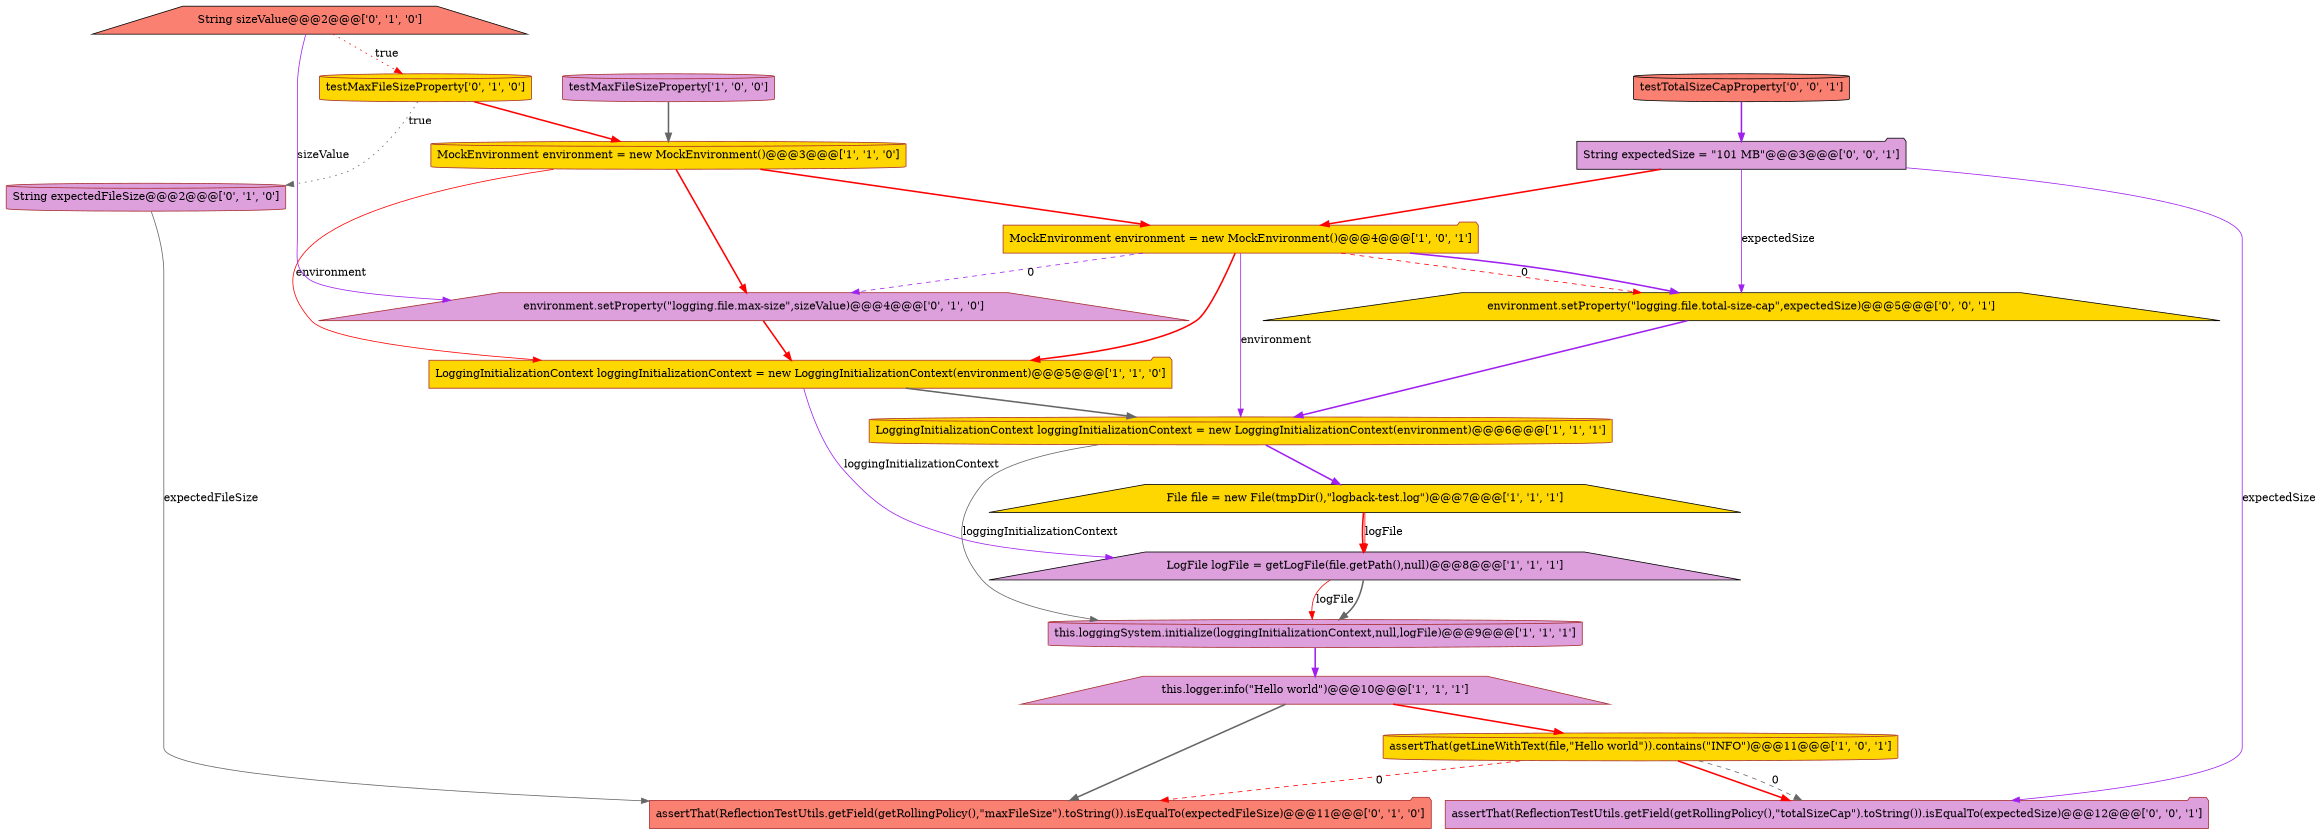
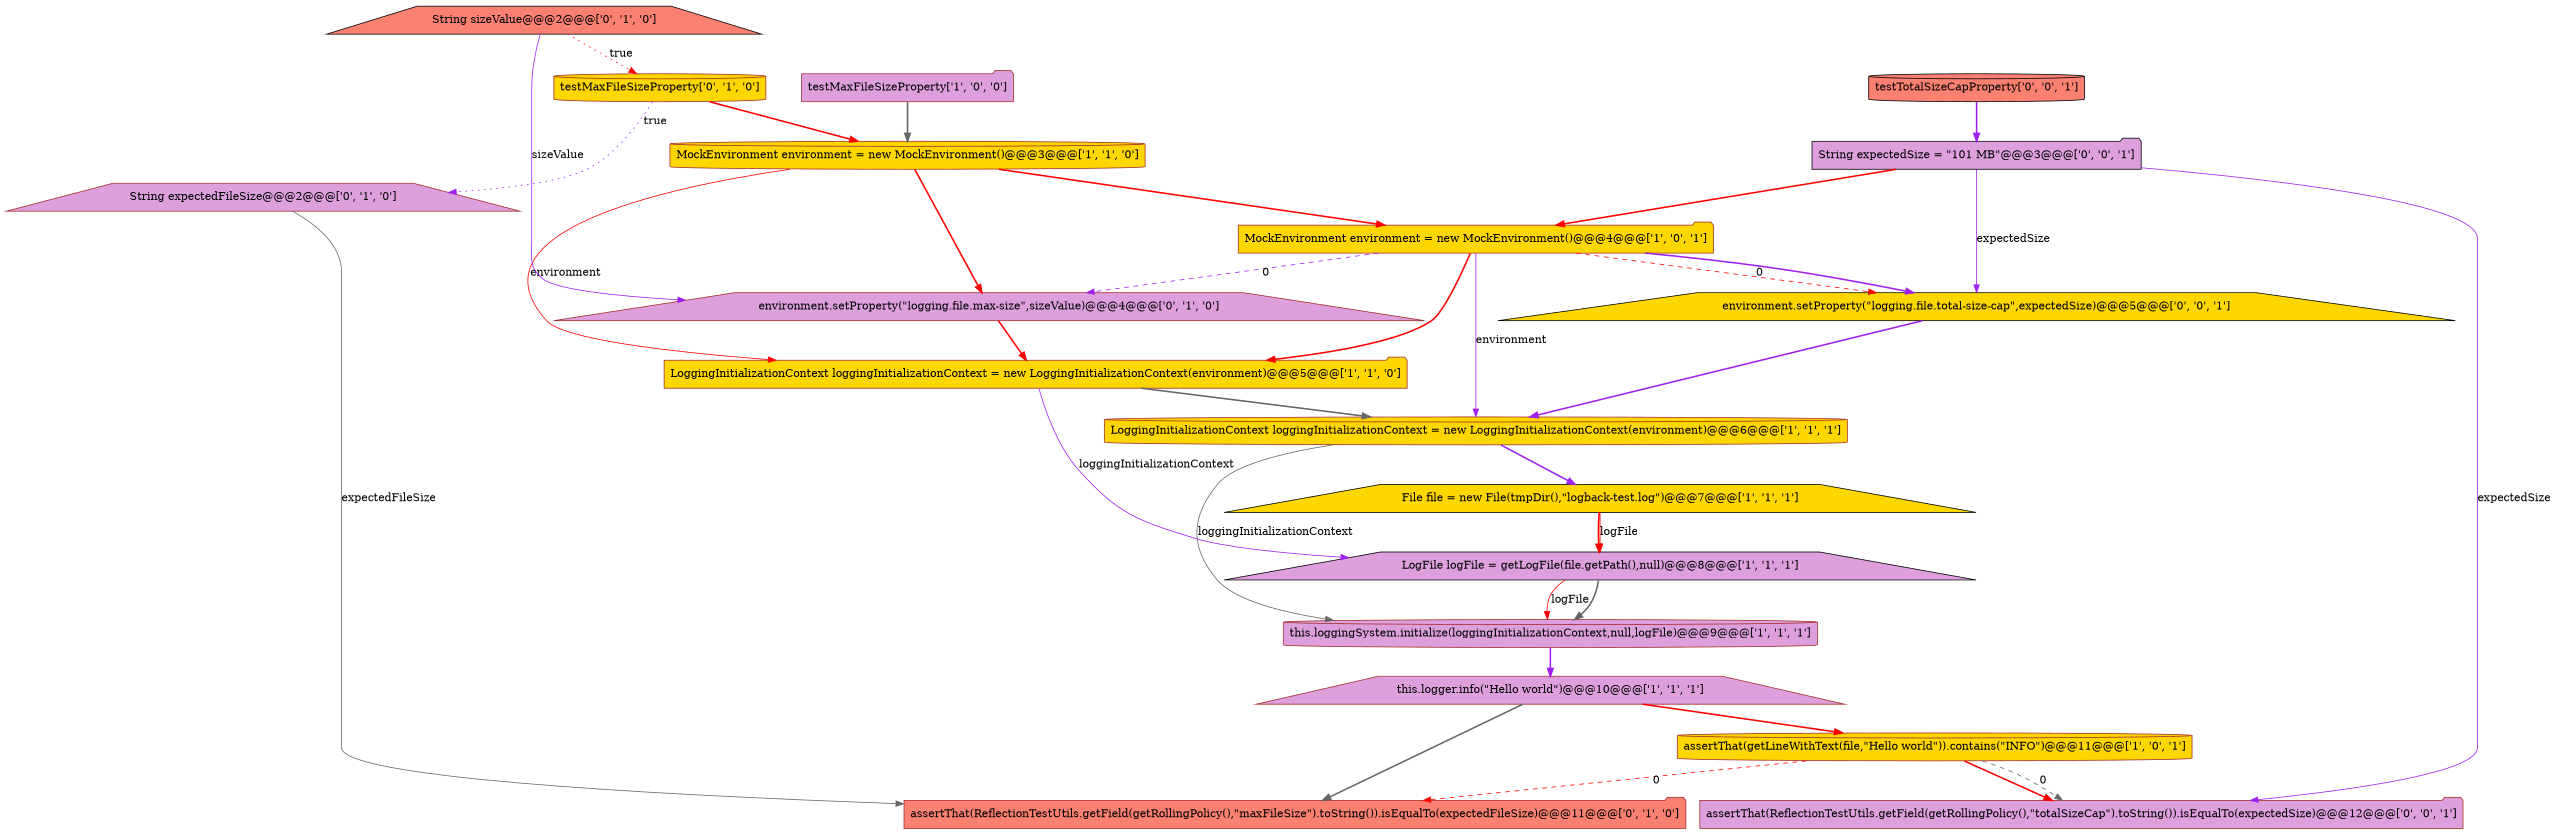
(668, 88) -> (908, 88)
(367, 160) -> (569, 176)
(146, 197) -> (263, 197)
